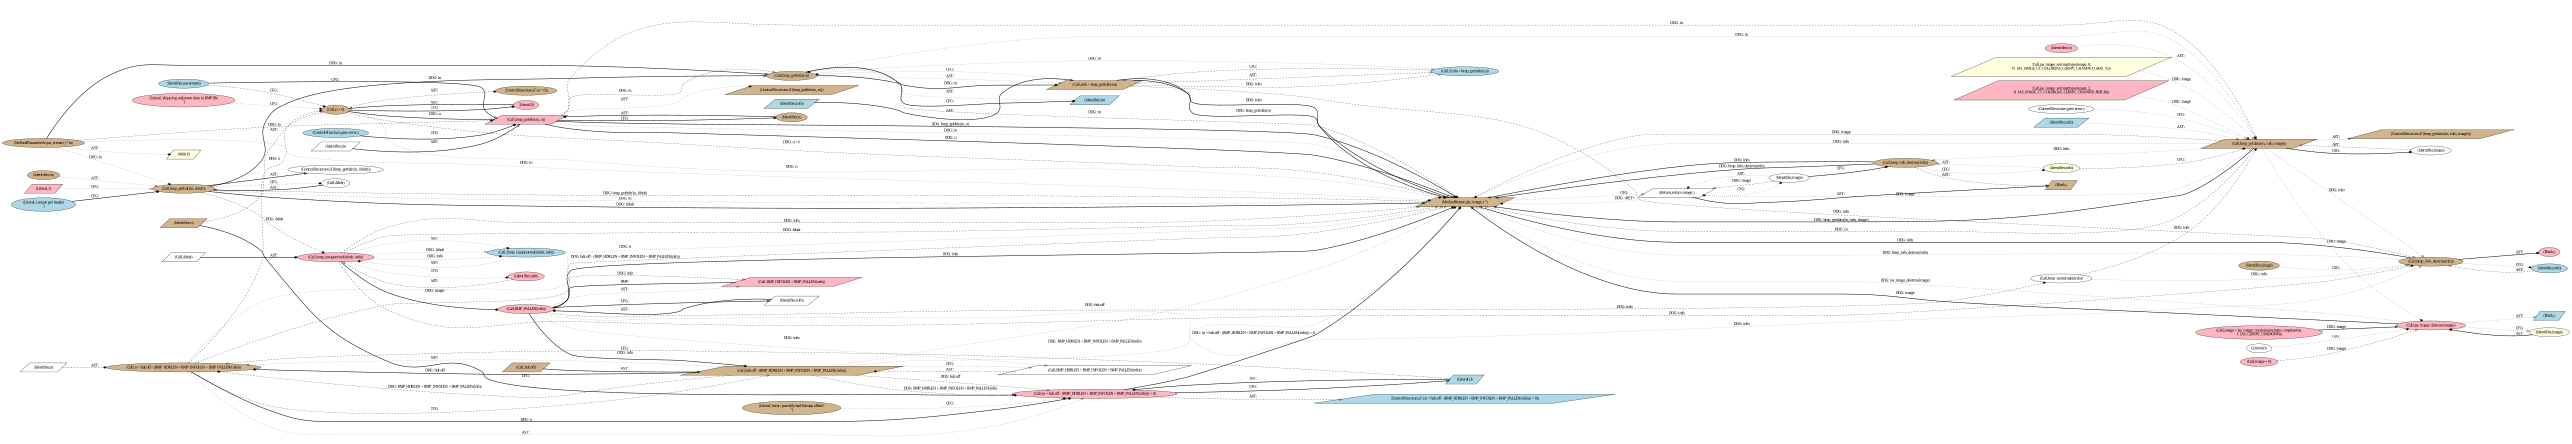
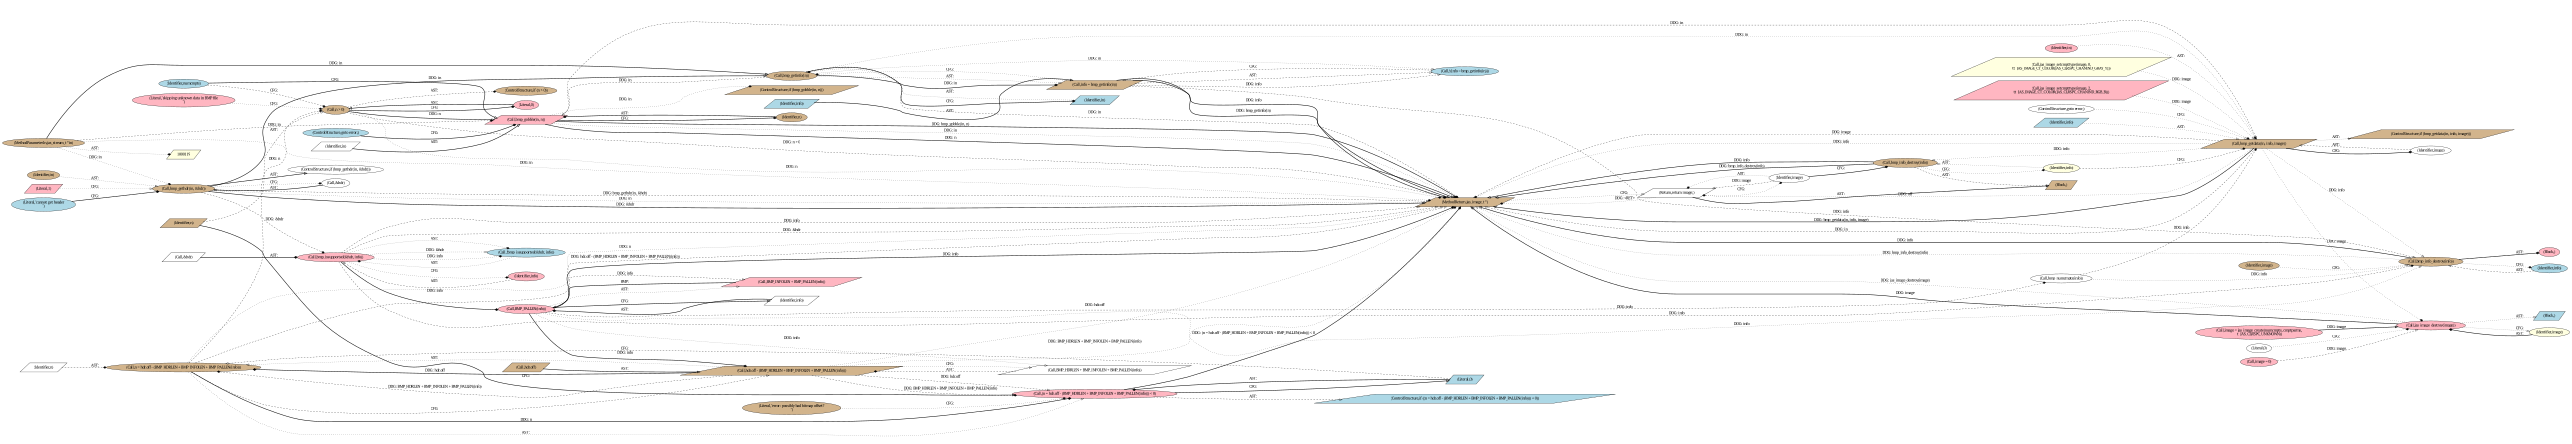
(665, 95) -> (655, 82)
(625, 99) -> (625, 99)
(1905, 194) -> (1905, 194)
(435, 291) -> (435, 291)
